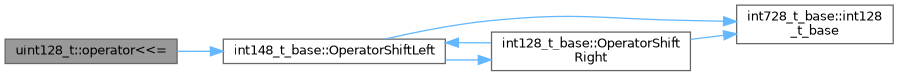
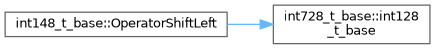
(91, 51) -> none
(591, 51) -> none
